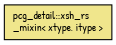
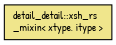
(58, 22) -> (58, 22)
